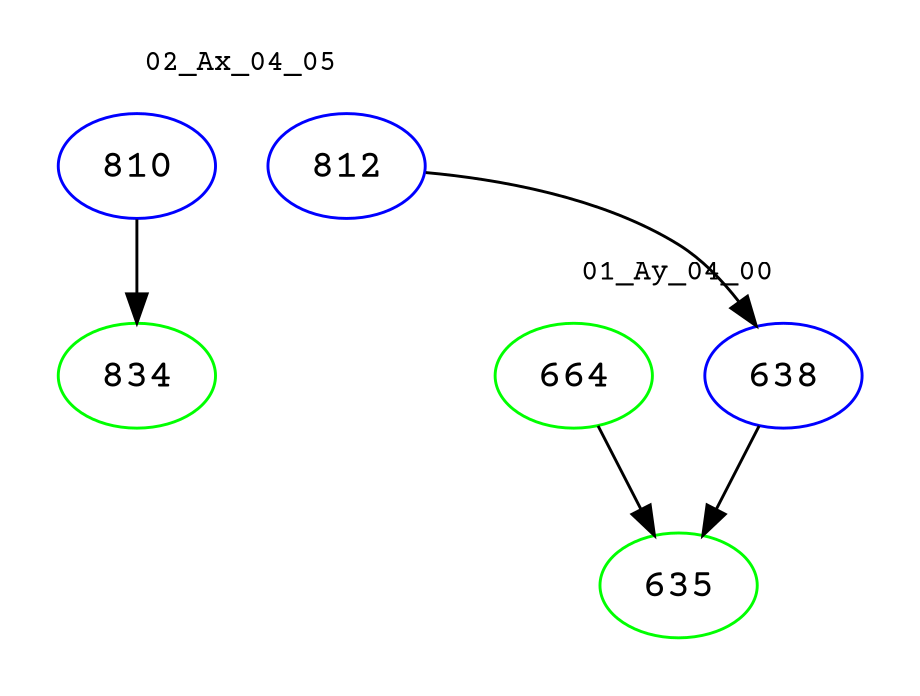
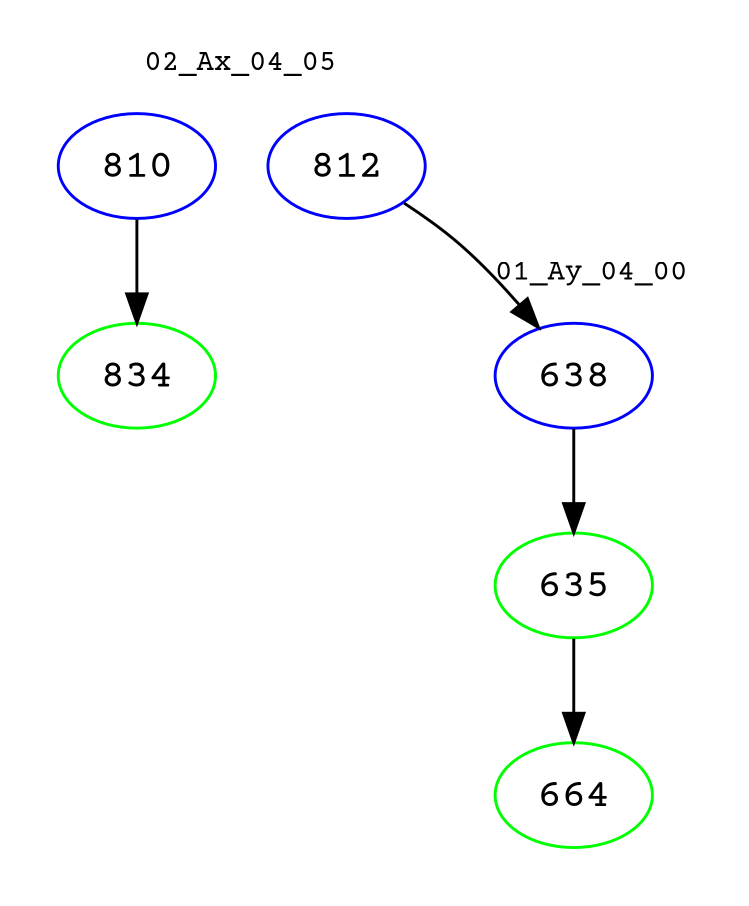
(619, 468) -> (574, 676)
